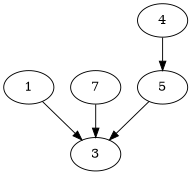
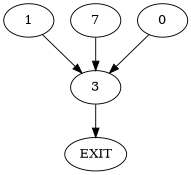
(163, 20) -> none
(163, 87) -> (163, 20)
none -> (96, 154)
